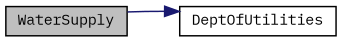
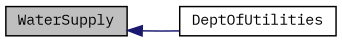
(146, 11) -> (161, 31)
